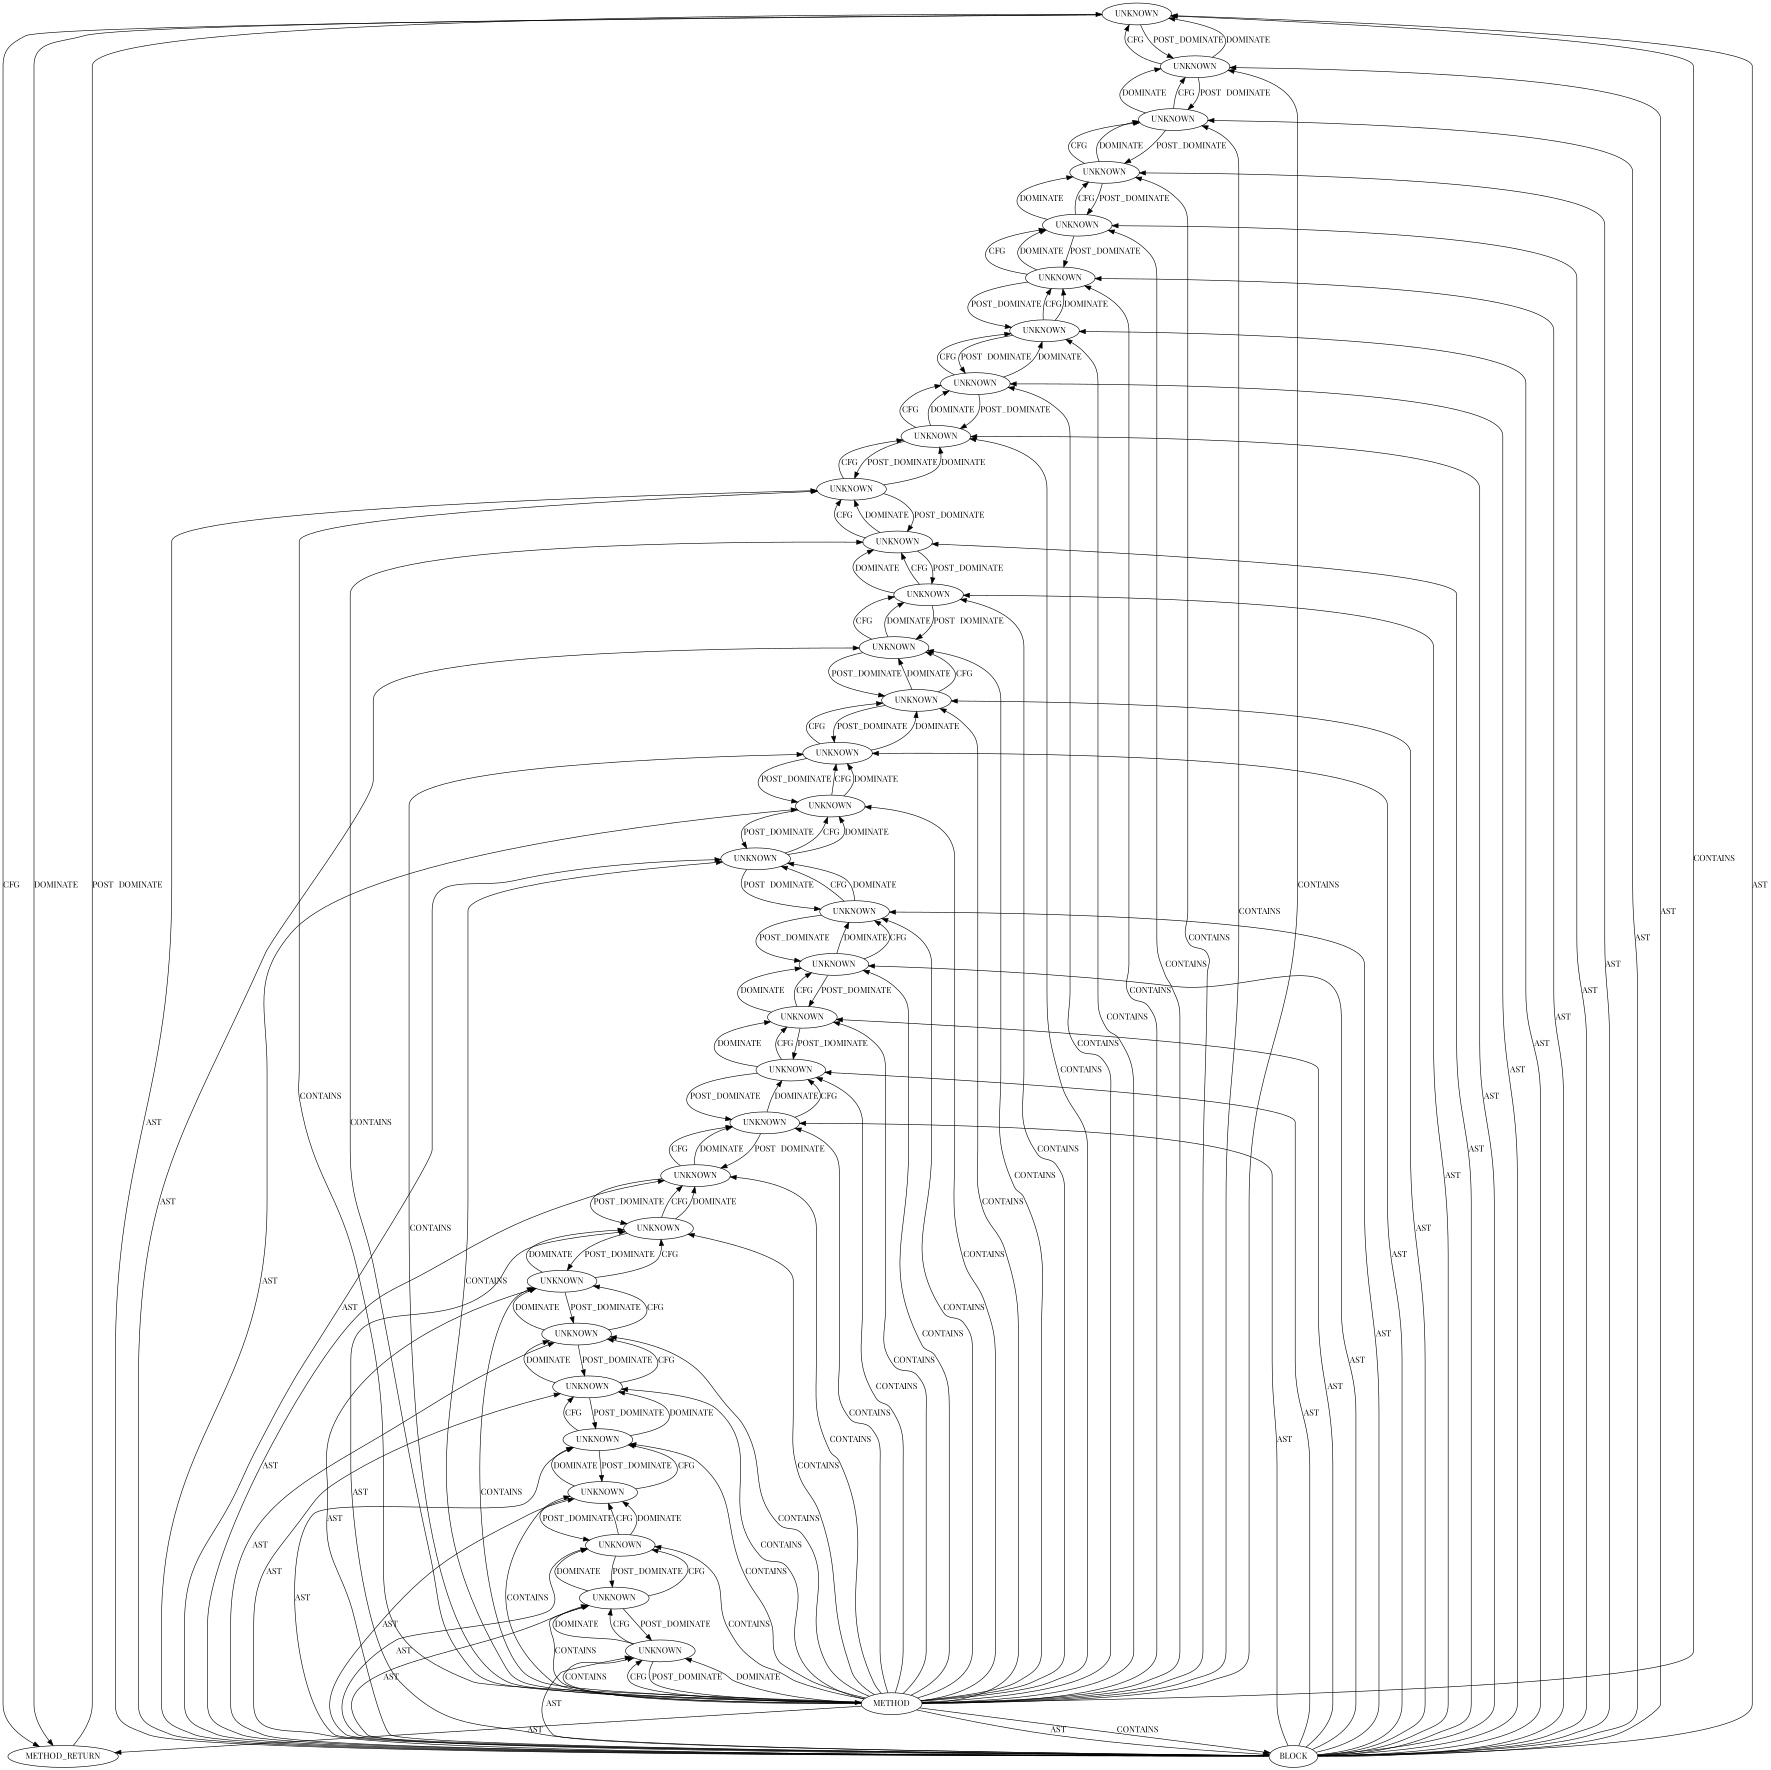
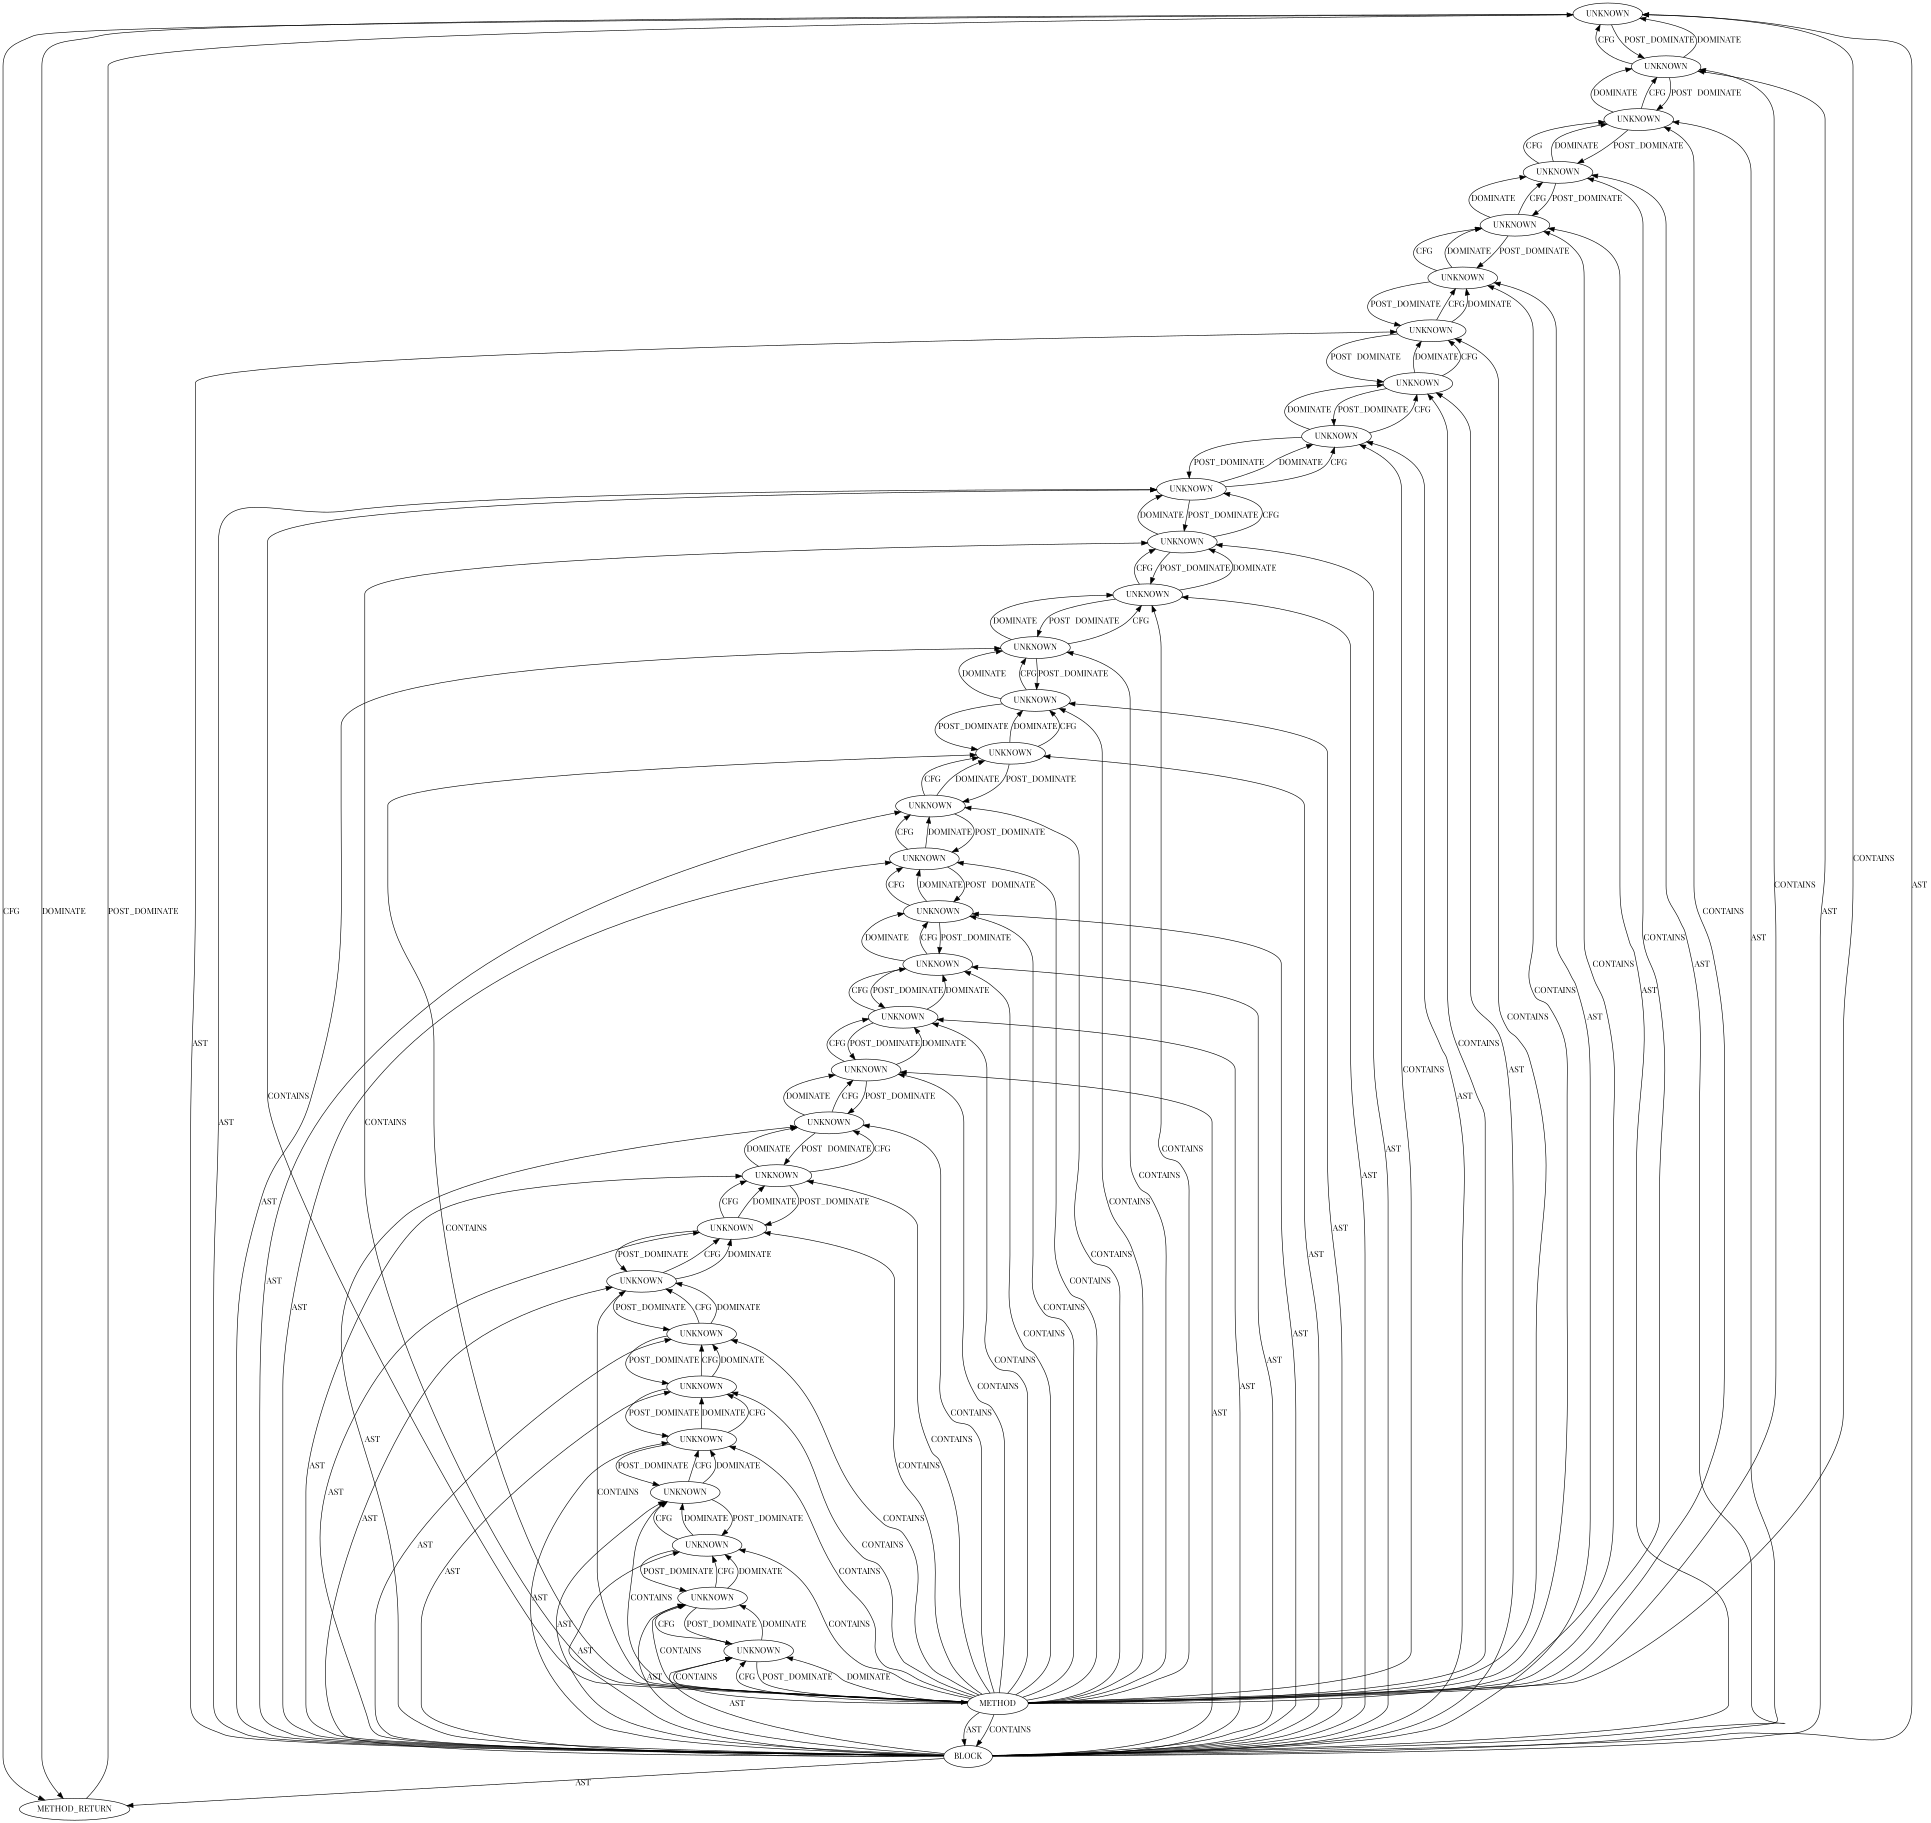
(473, 1730) -> (538, 1782)
